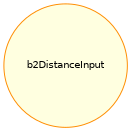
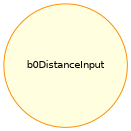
(66, 66) -> (66, 66)
